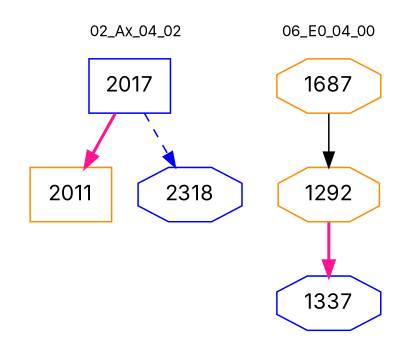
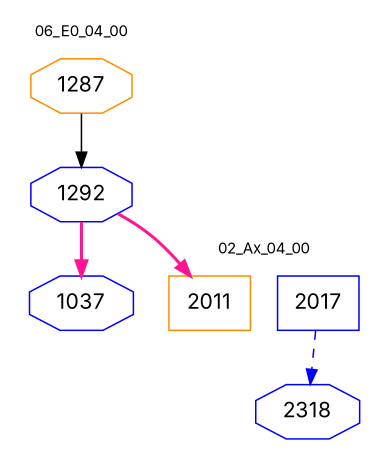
(136, 32) -> (264, 250)
(329, 86) -> (81, 86)
(104, 134) -> (135, 224)
(329, 195) -> (81, 195)
(329, 303) -> (81, 303)
